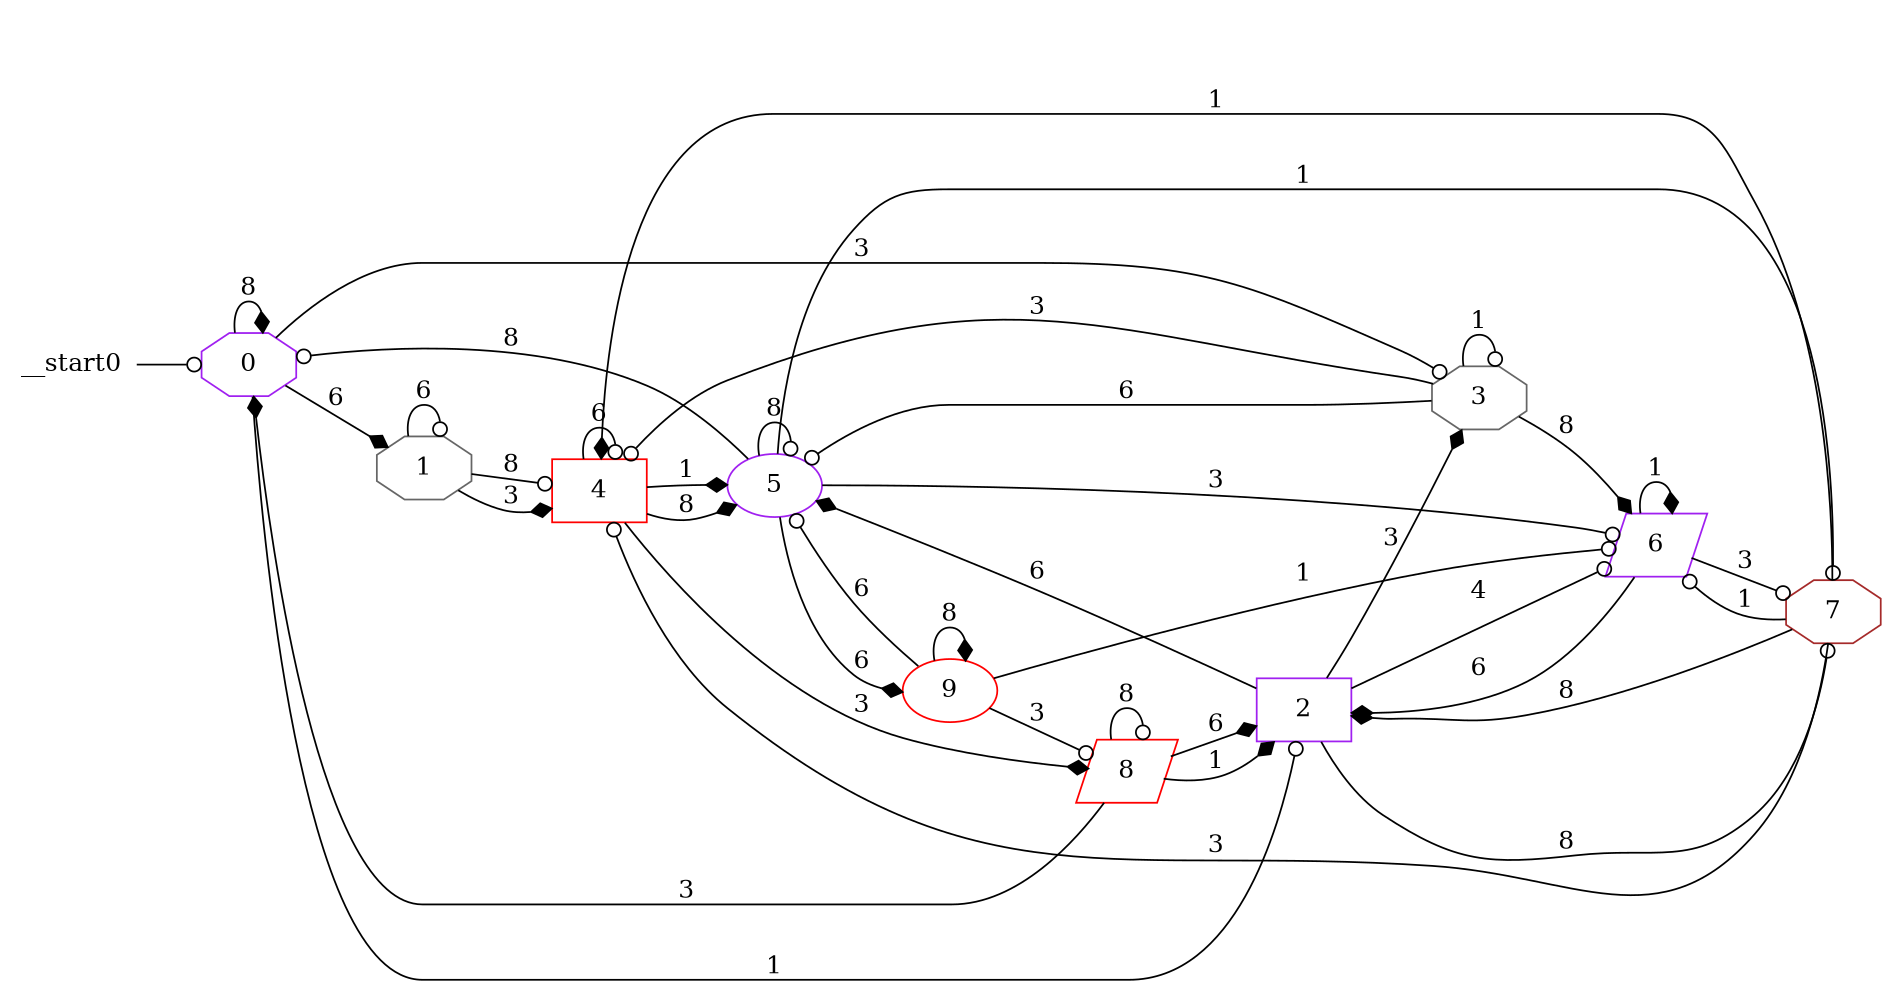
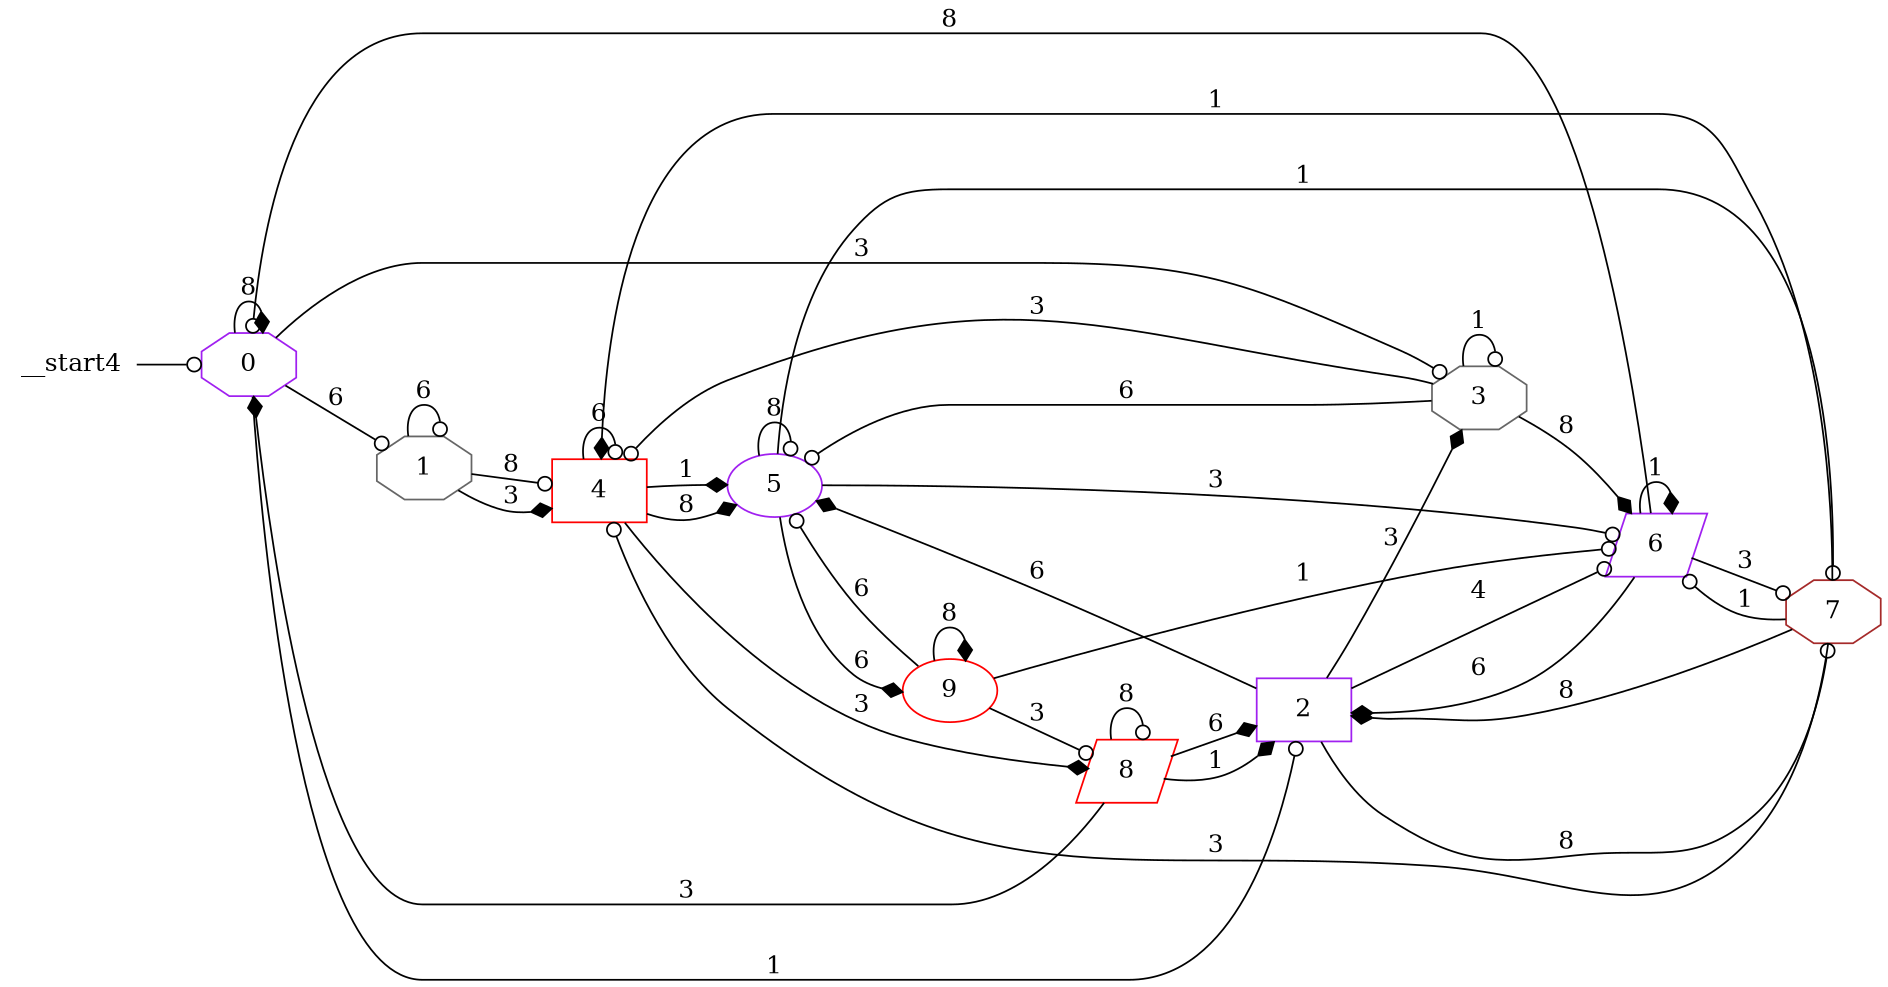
(543, 358) -> (1035, 33)
(72, 365) -> (72, 365)
(330, 413) -> (330, 413)
